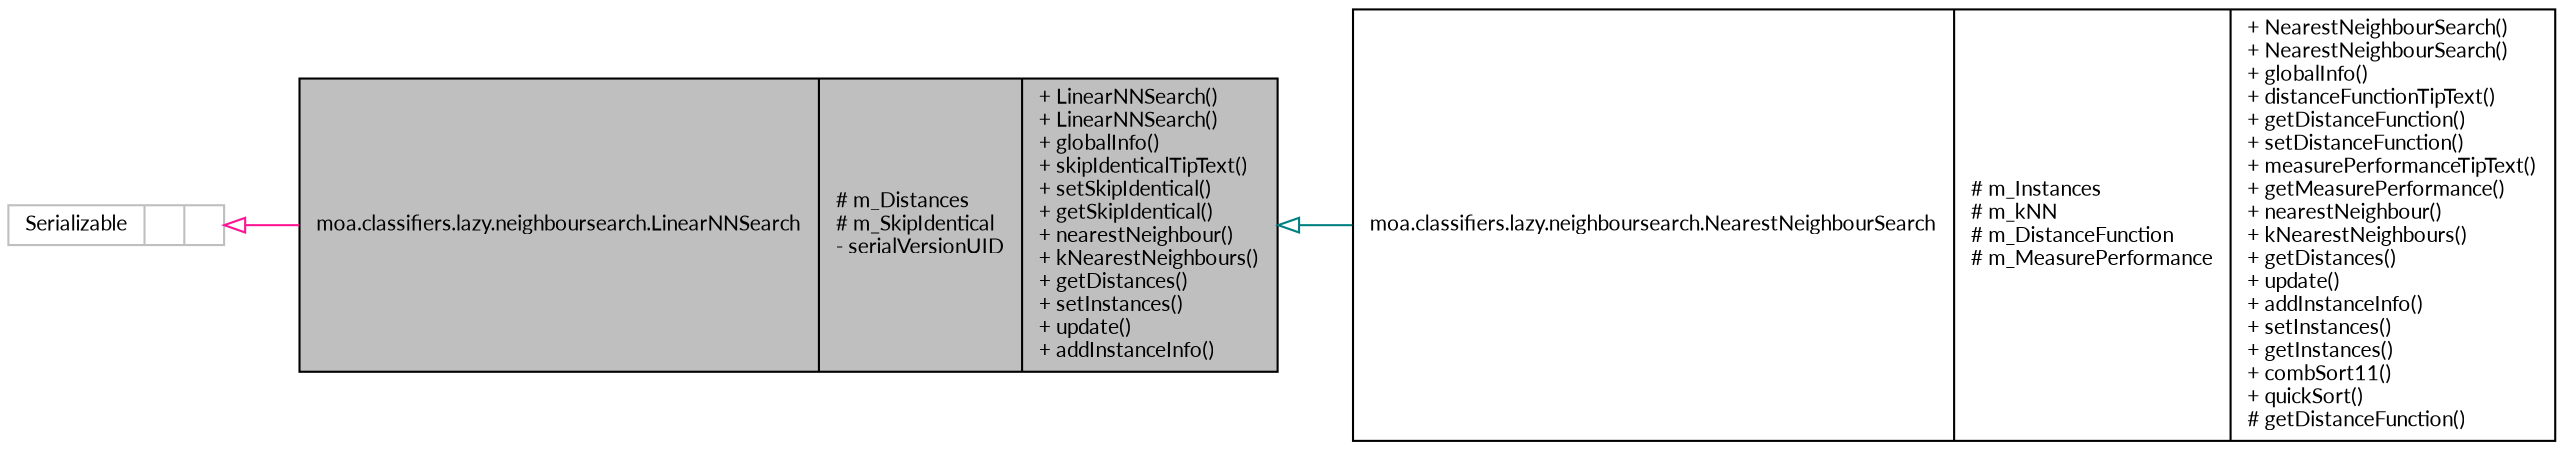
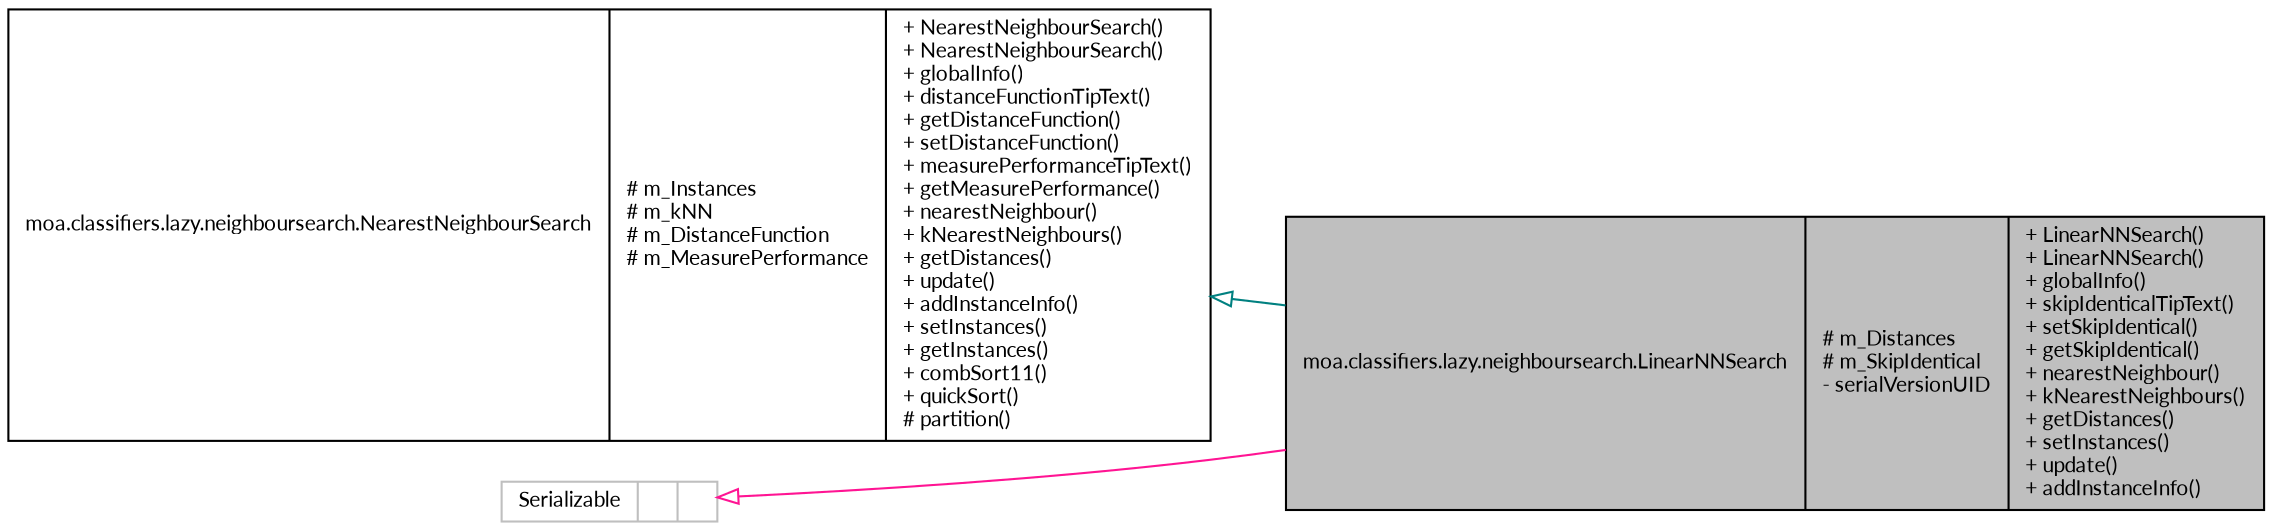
(1326, 225) -> (1259, 302)
(2357, 420) -> (957, 420)
